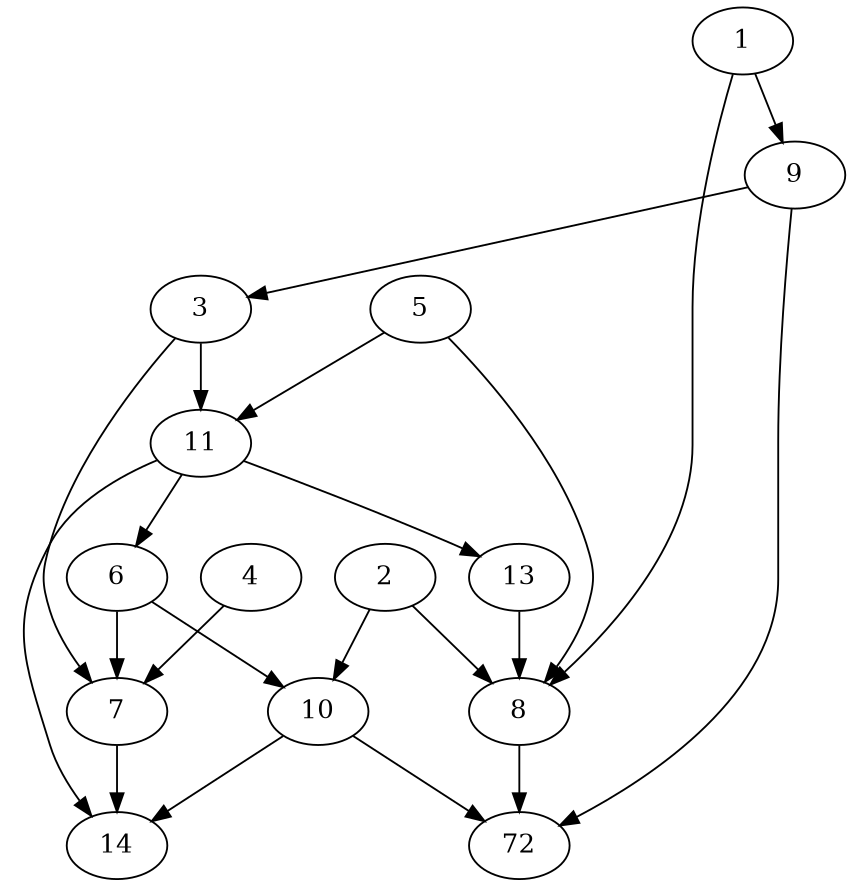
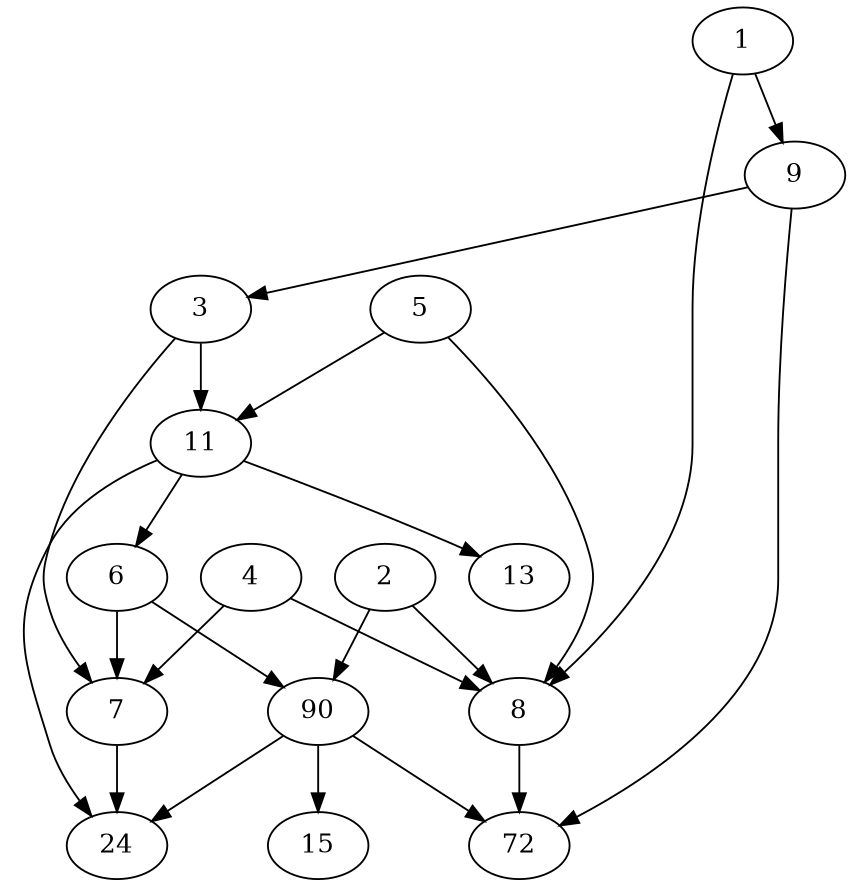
(519, 635) -> (377, 640)
(318, 711) -> (318, 711)
(117, 846) -> (117, 846)
none -> (318, 846)
